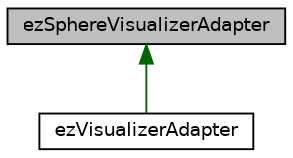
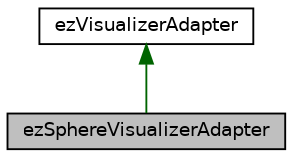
(146, 89) -> (146, 89)
